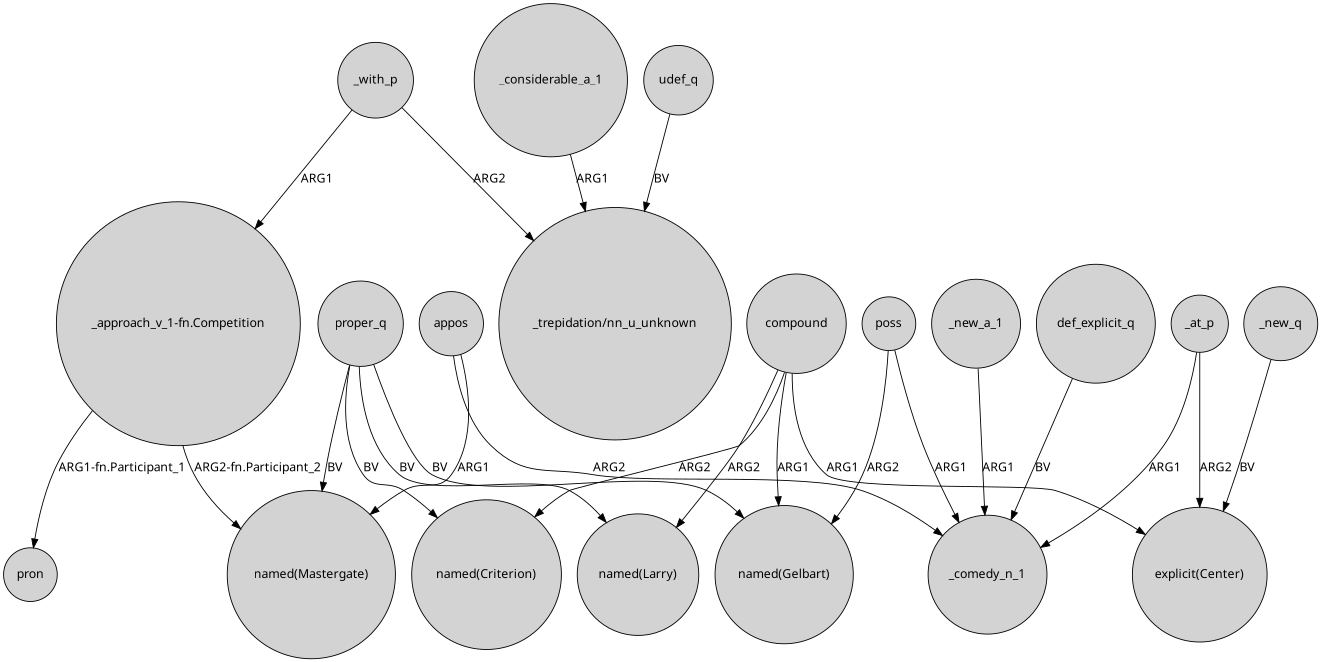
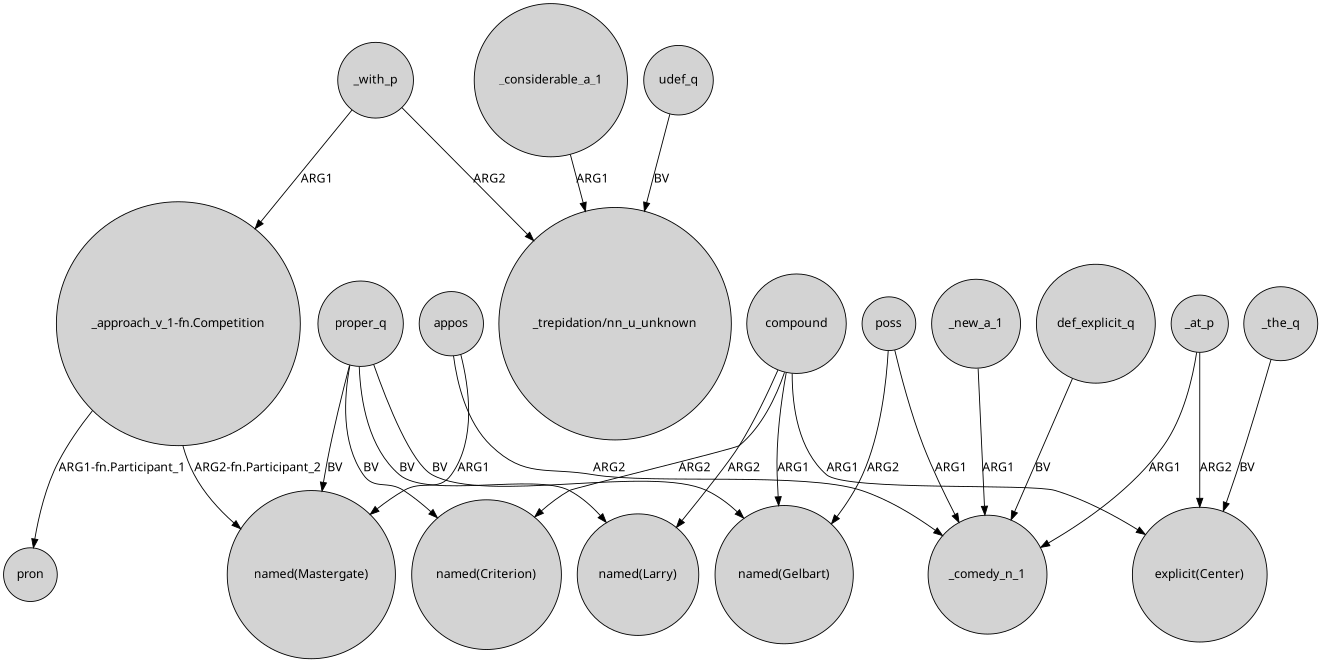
(1281, 324) -> (1281, 324)
